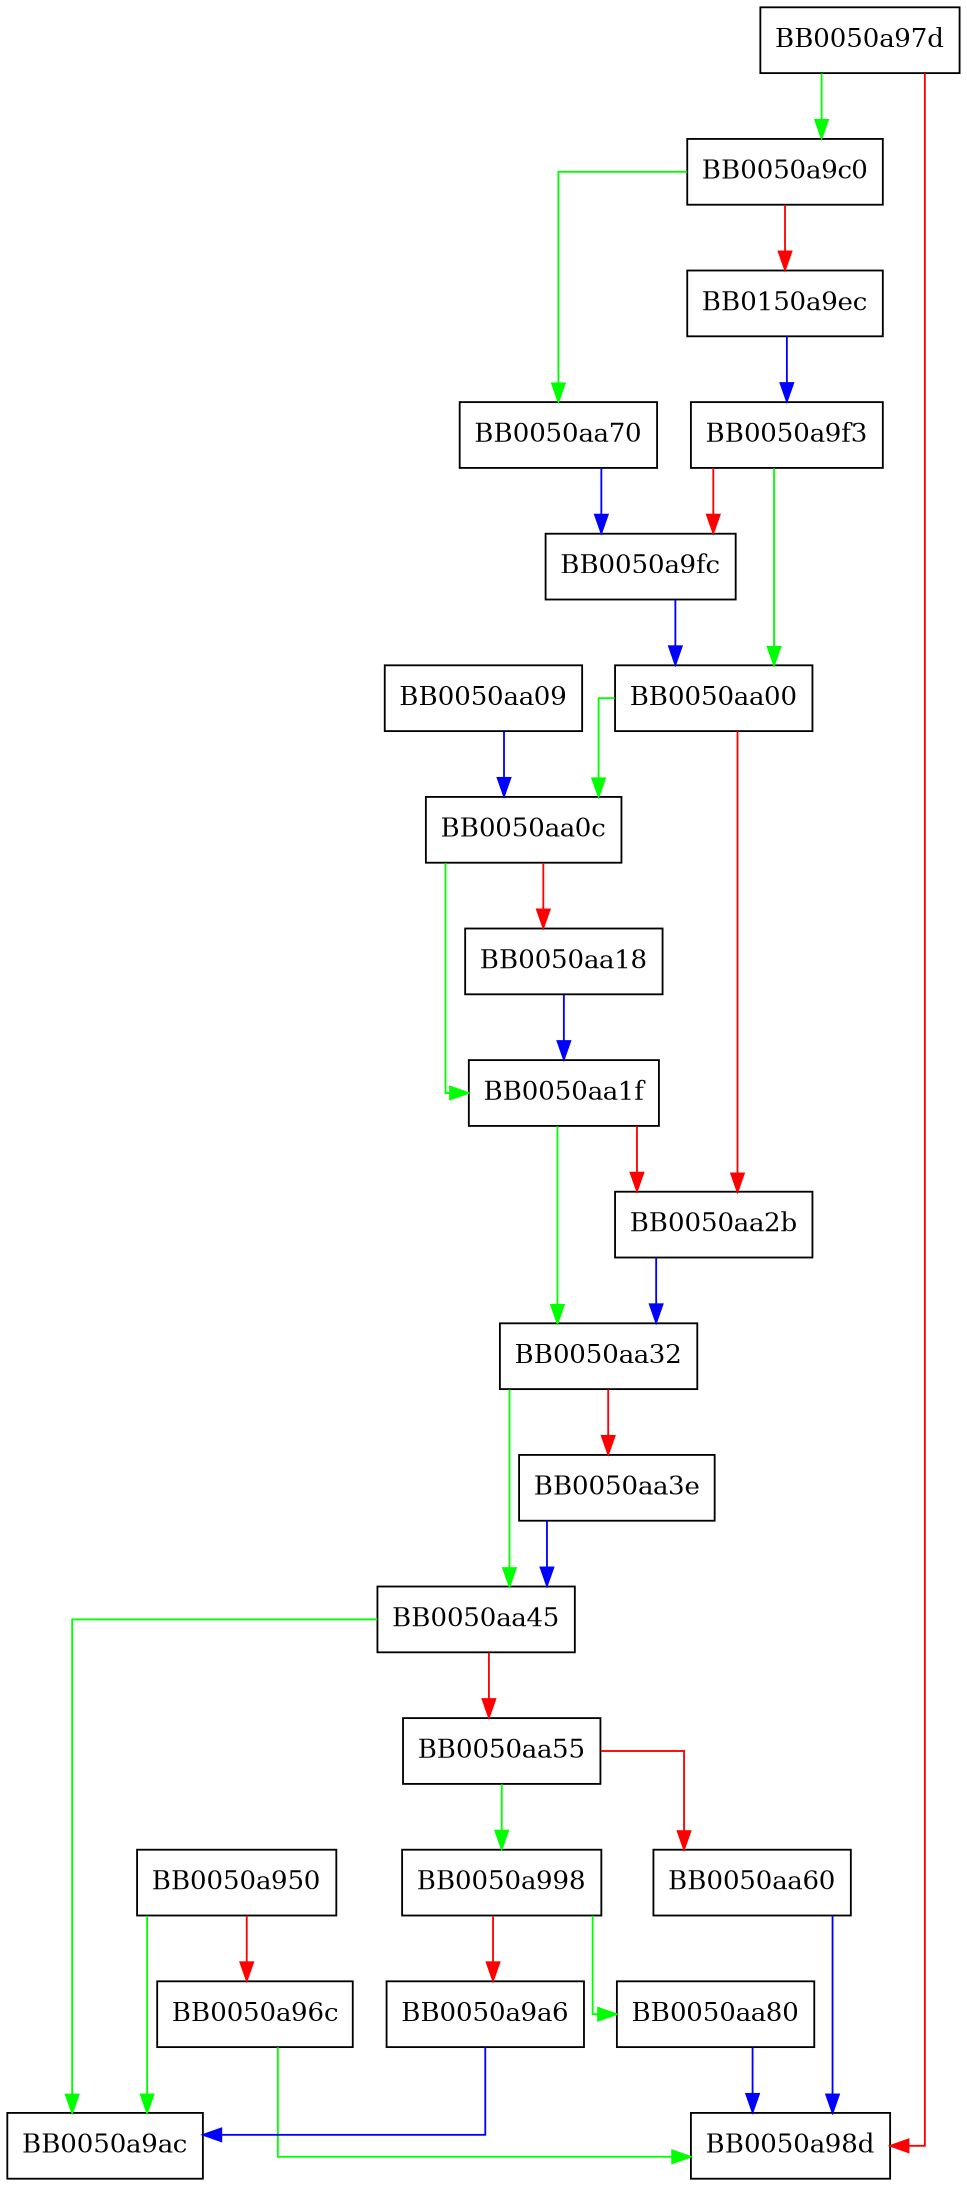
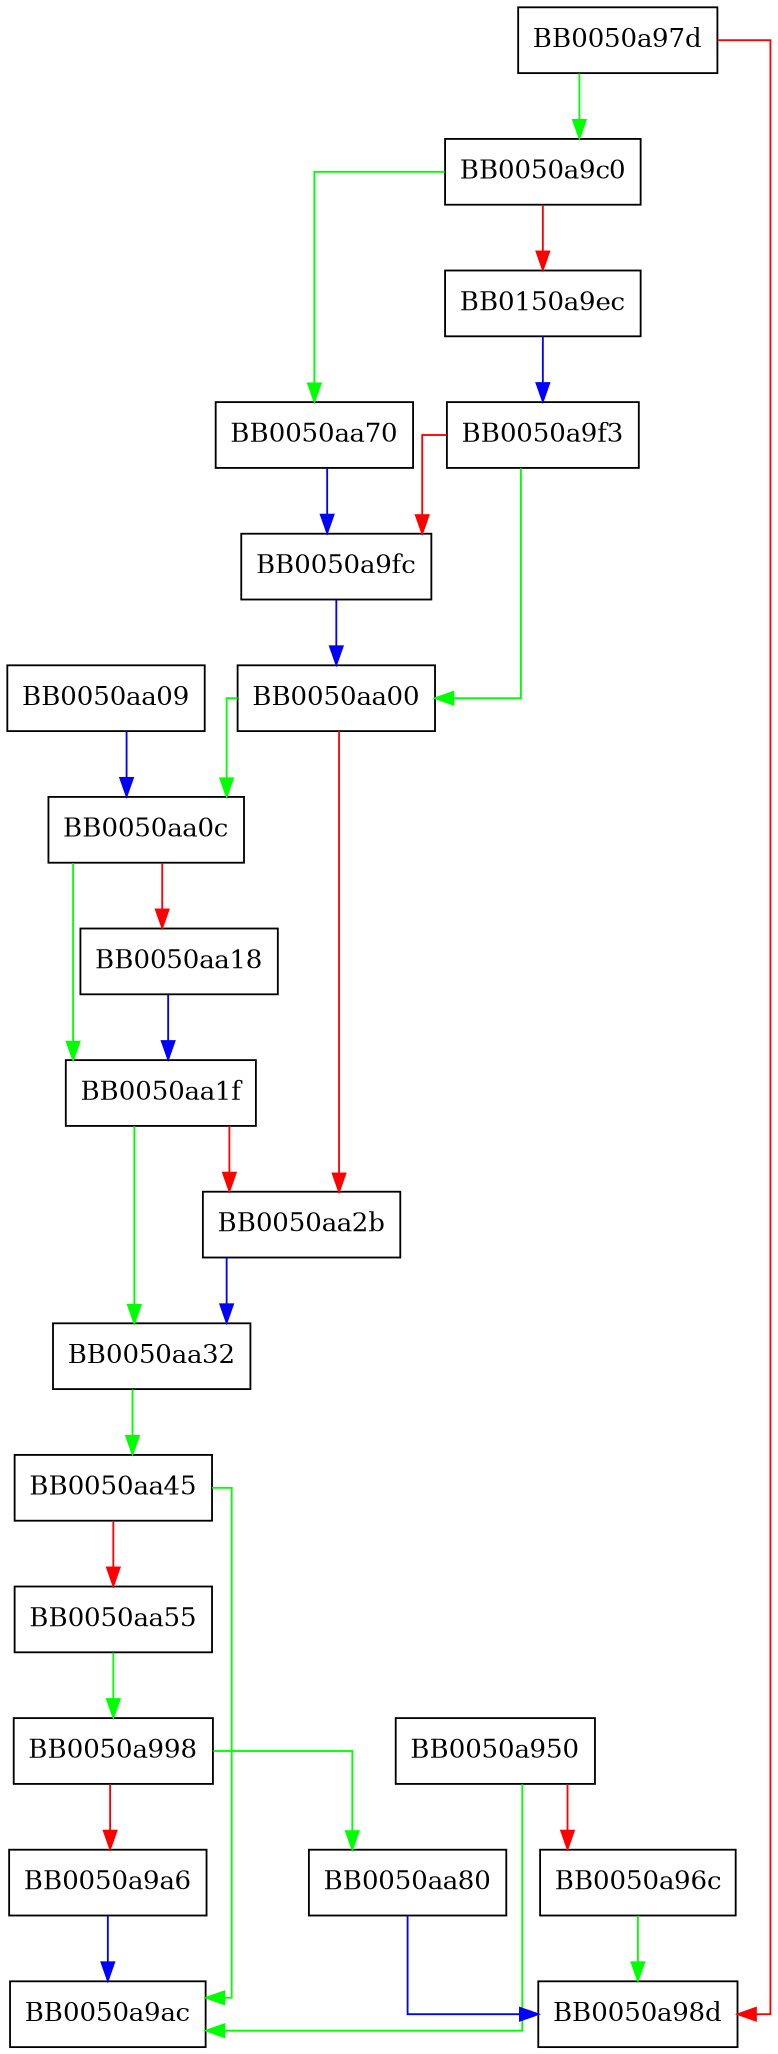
(617, 1488) -> none
(752, 1883) -> none
